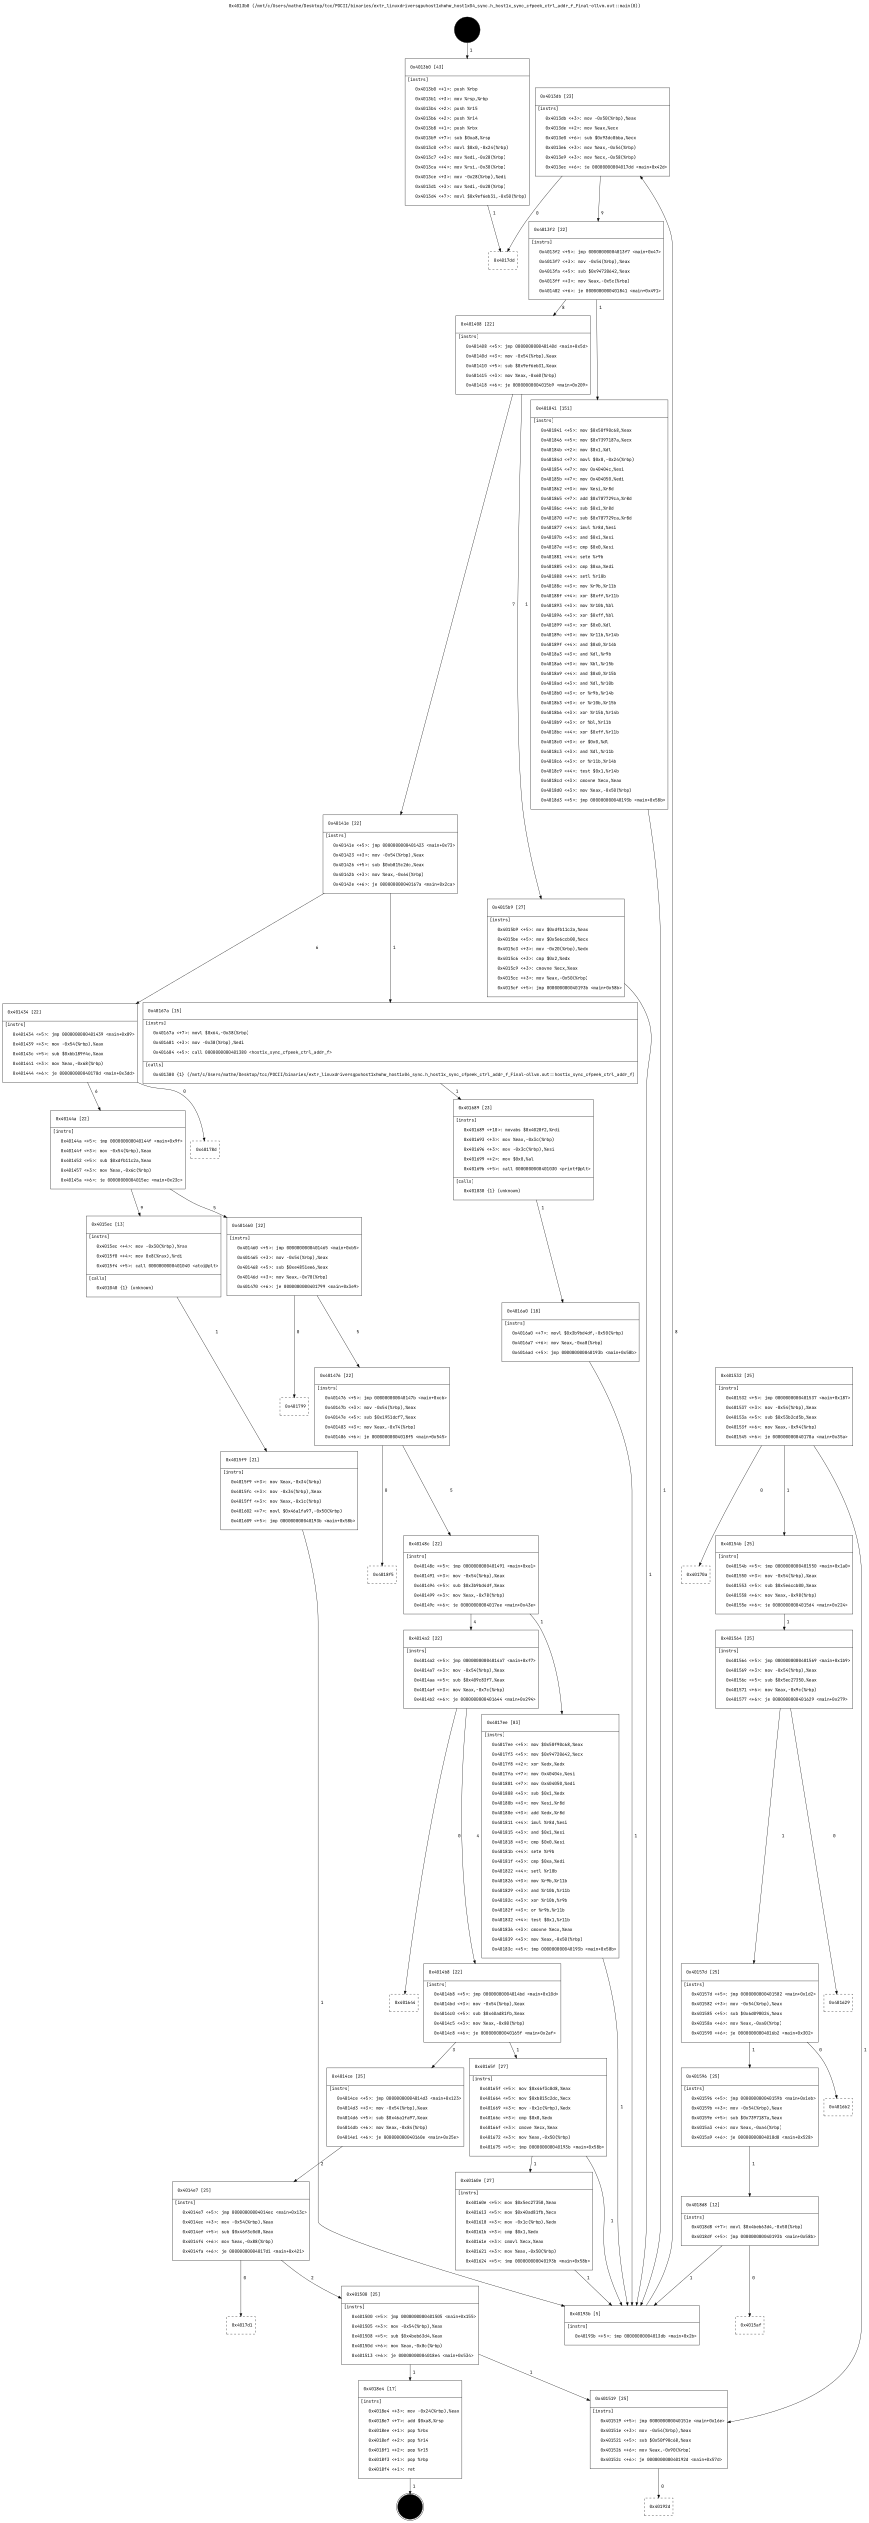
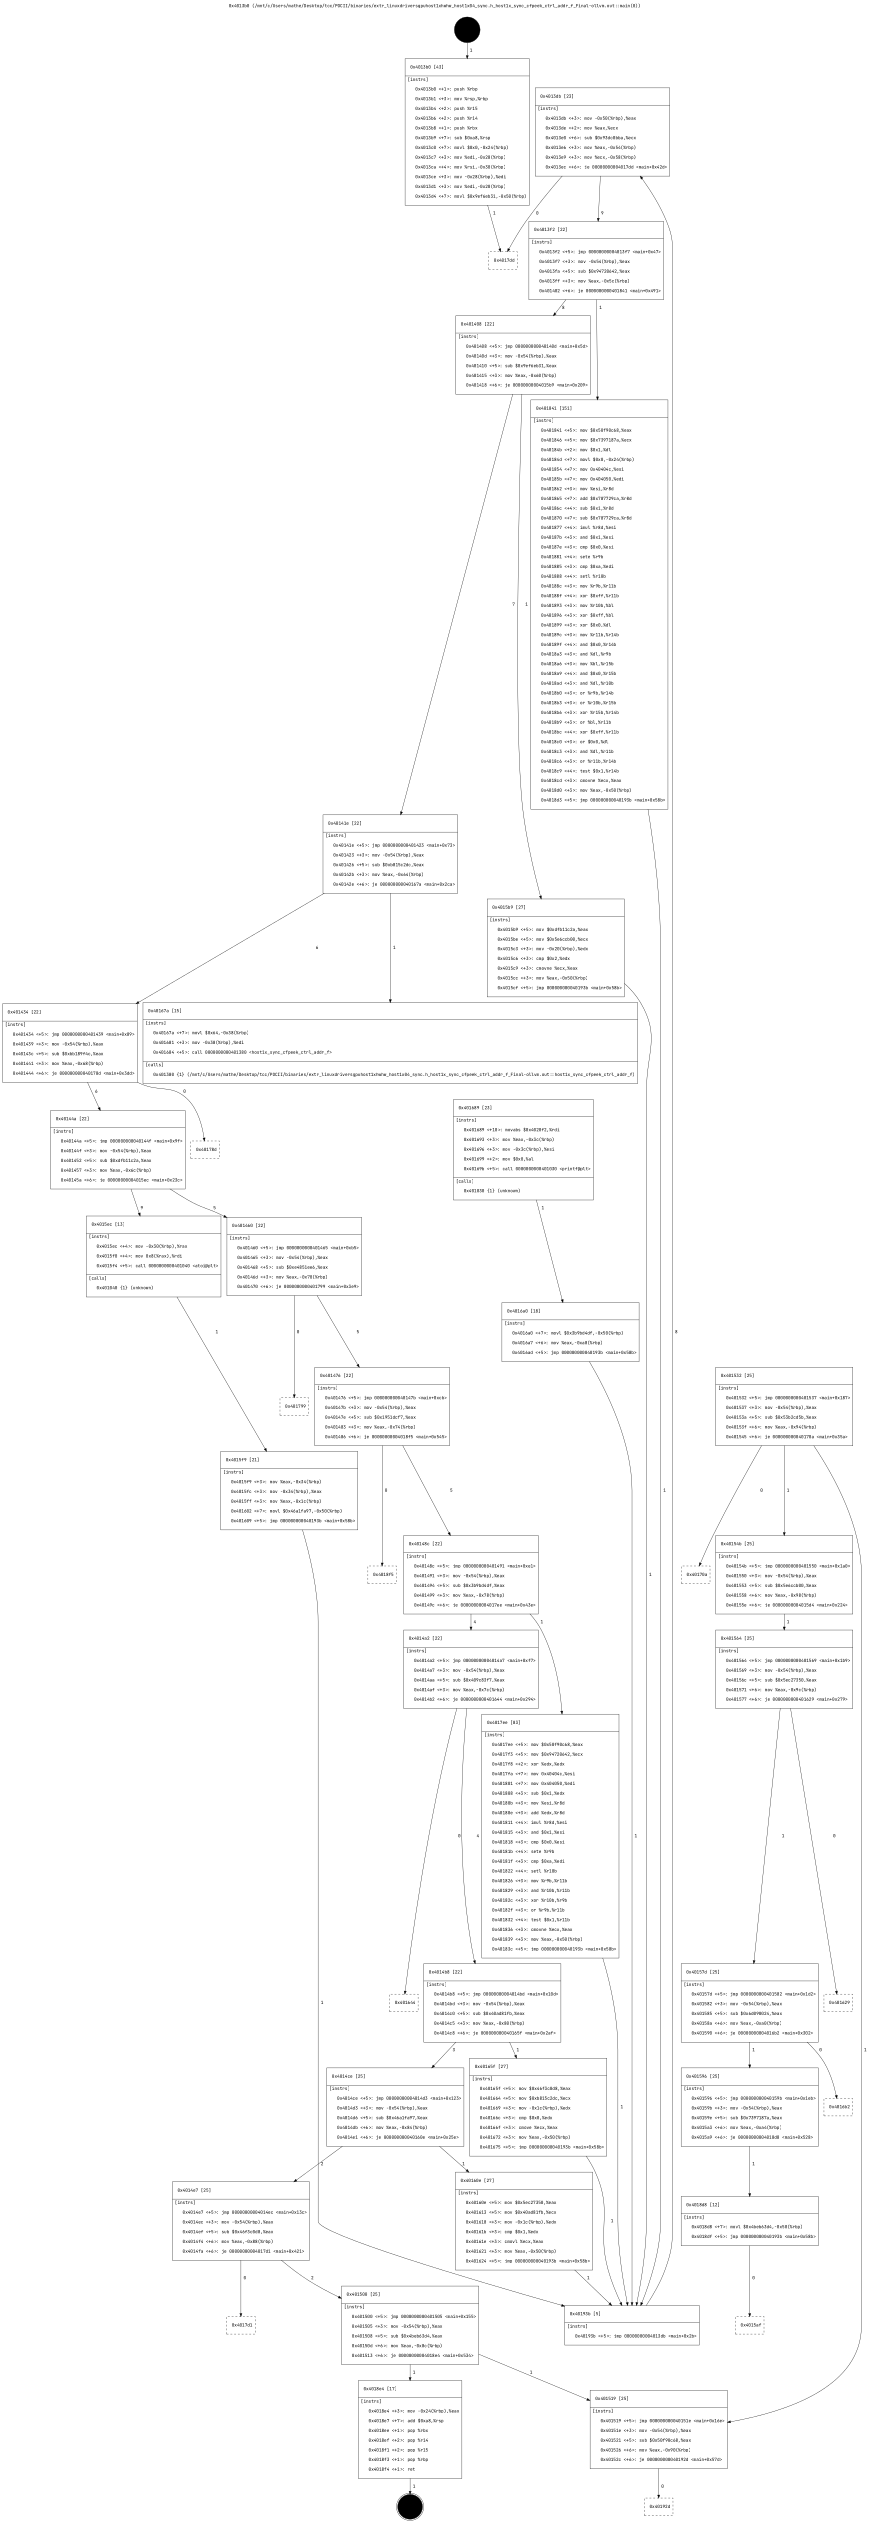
(450, 1091) -> none
(531, 2163) -> (453, 2158)
(689, 2275) -> none
